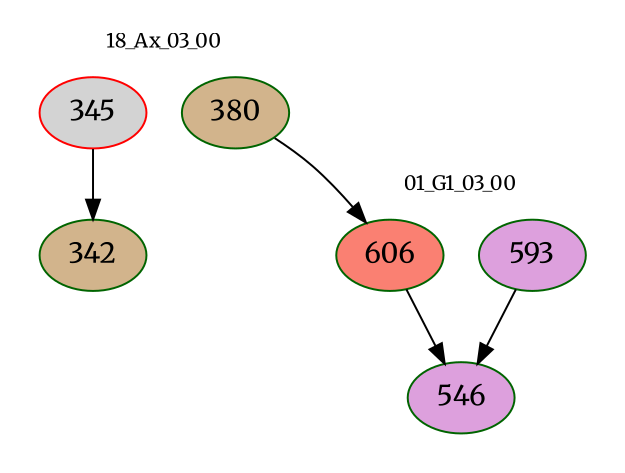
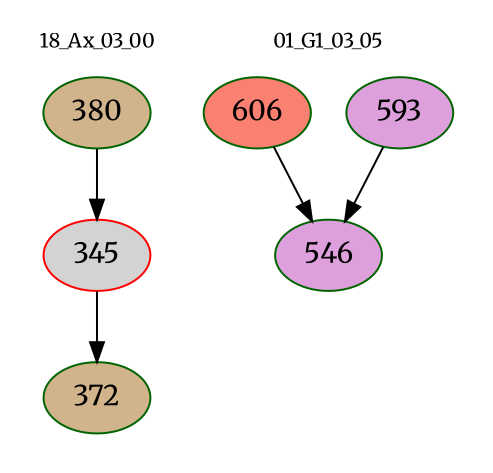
(461, 185) -> (329, 43)
(333, 186) -> (97, 174)
(93, 255) -> (97, 398)
